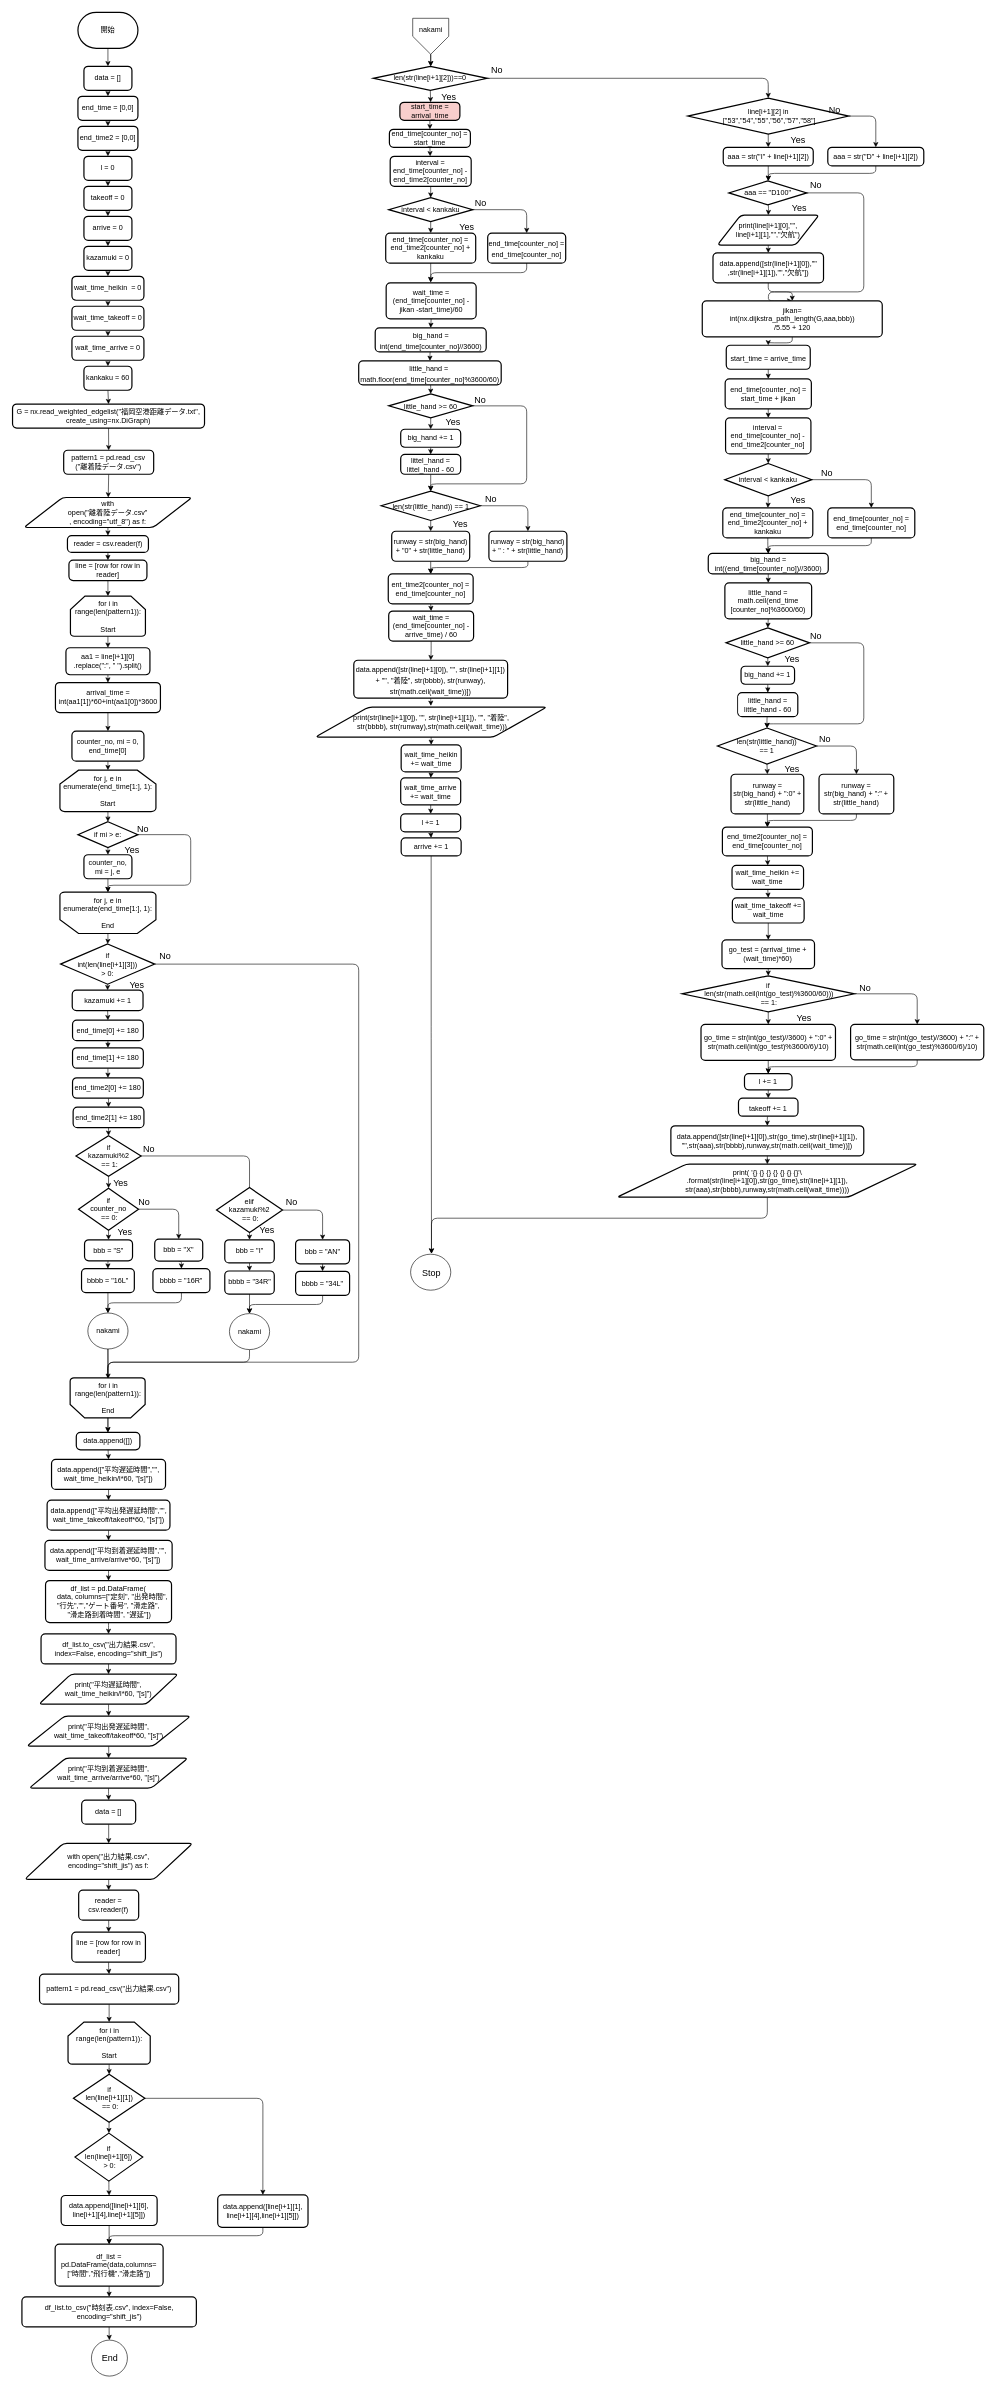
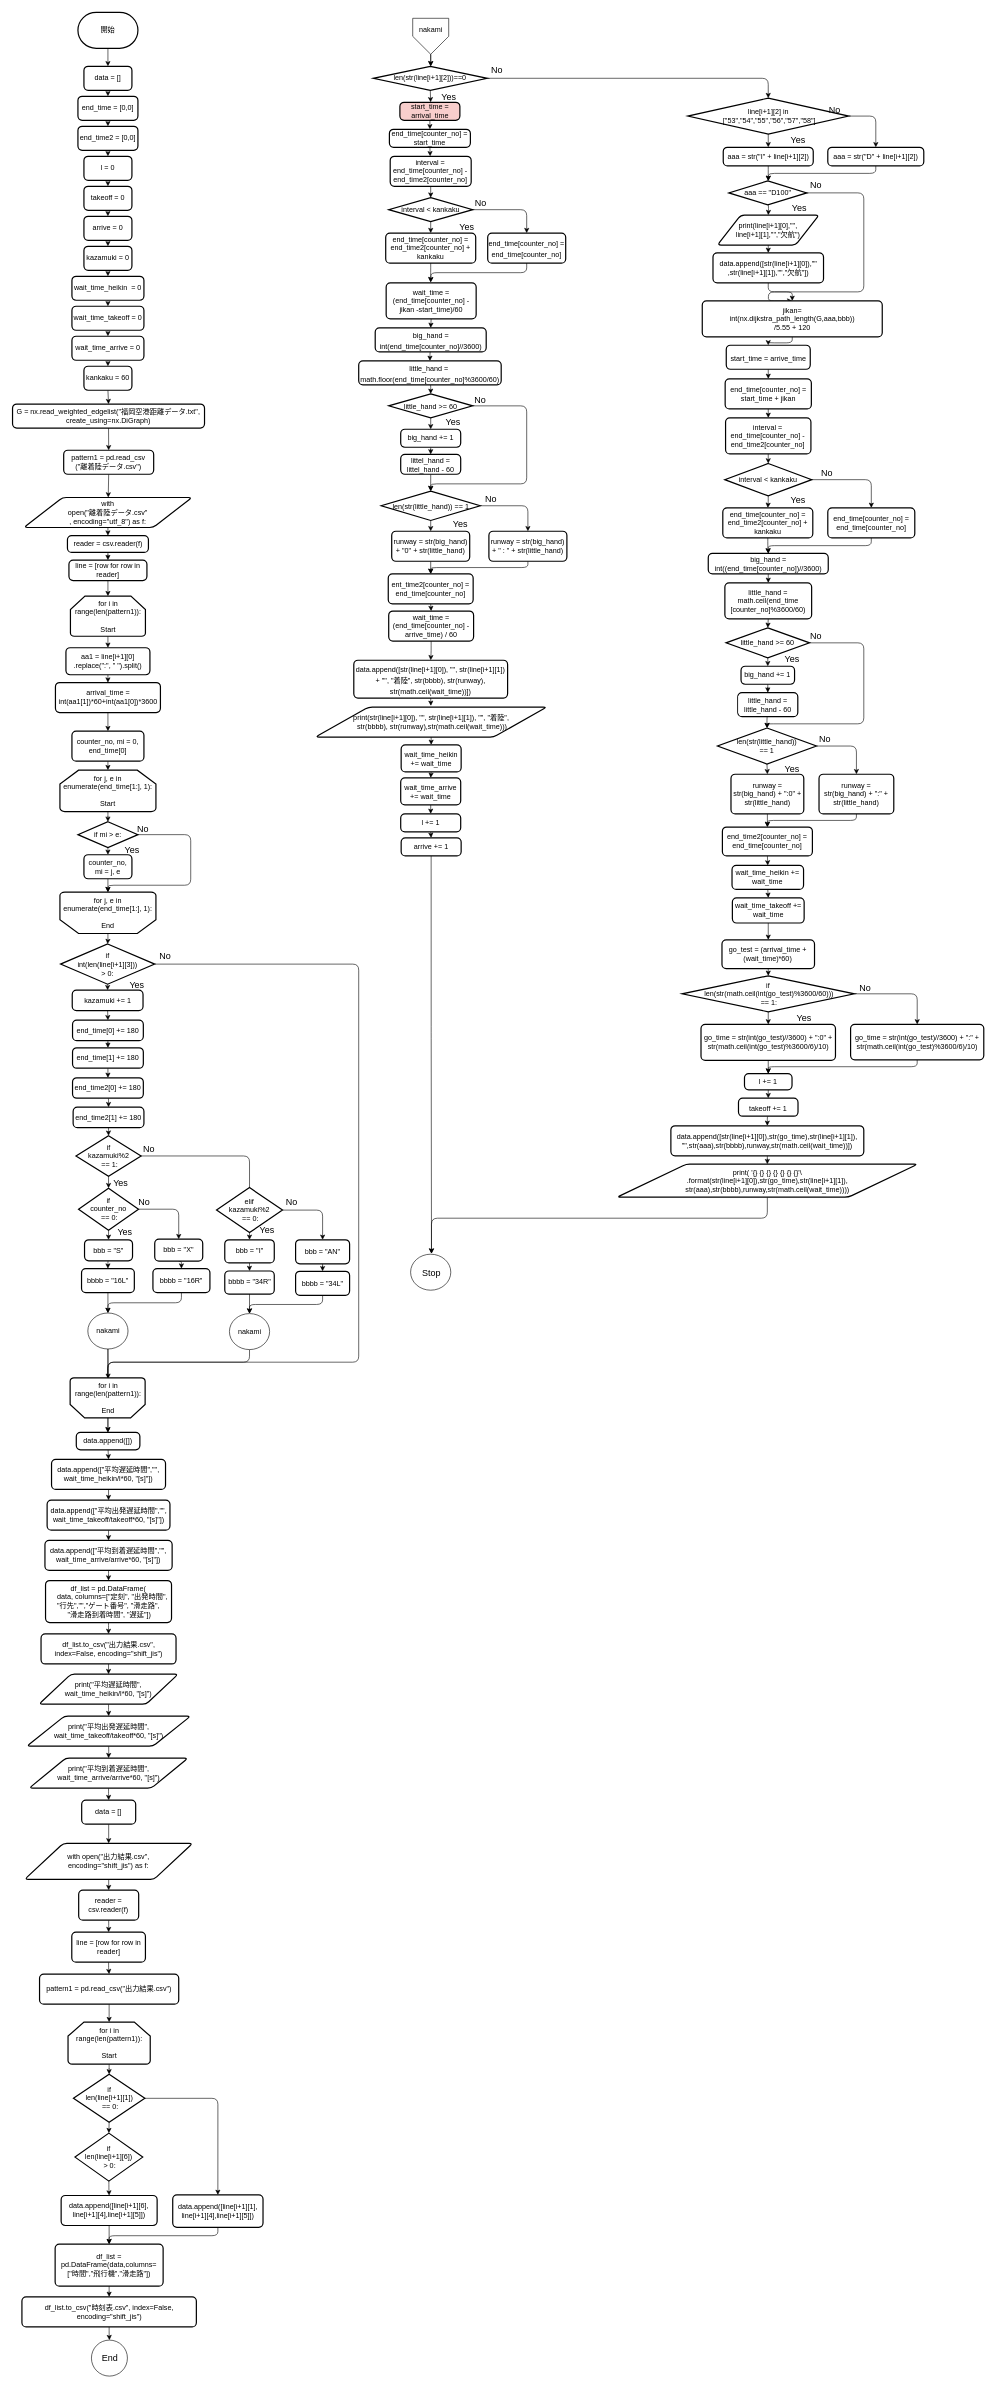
(263, 2211) -> (218, 2211)
